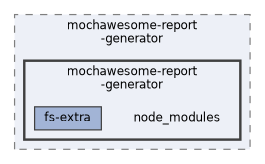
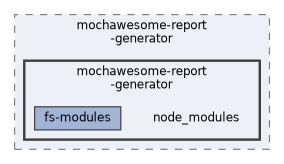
(68, 118) -> (78, 118)
